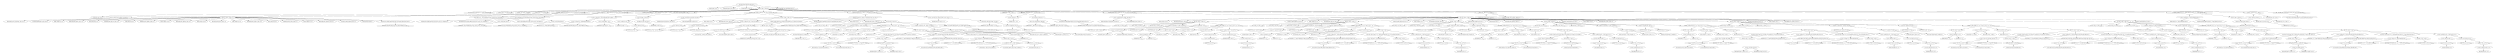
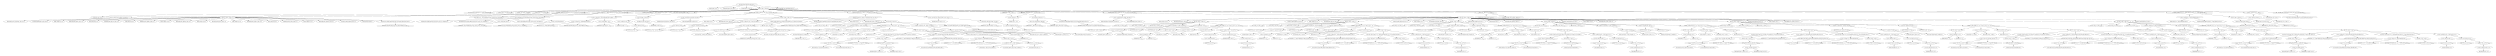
none -> (2270, 26)
none -> (1751, 43)
